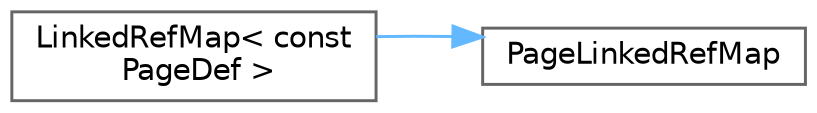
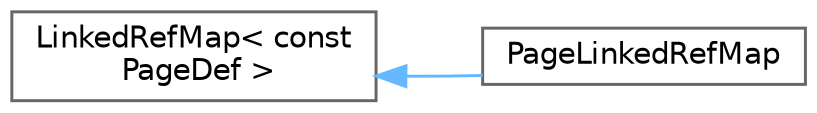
(414, 36) -> (444, 76)
